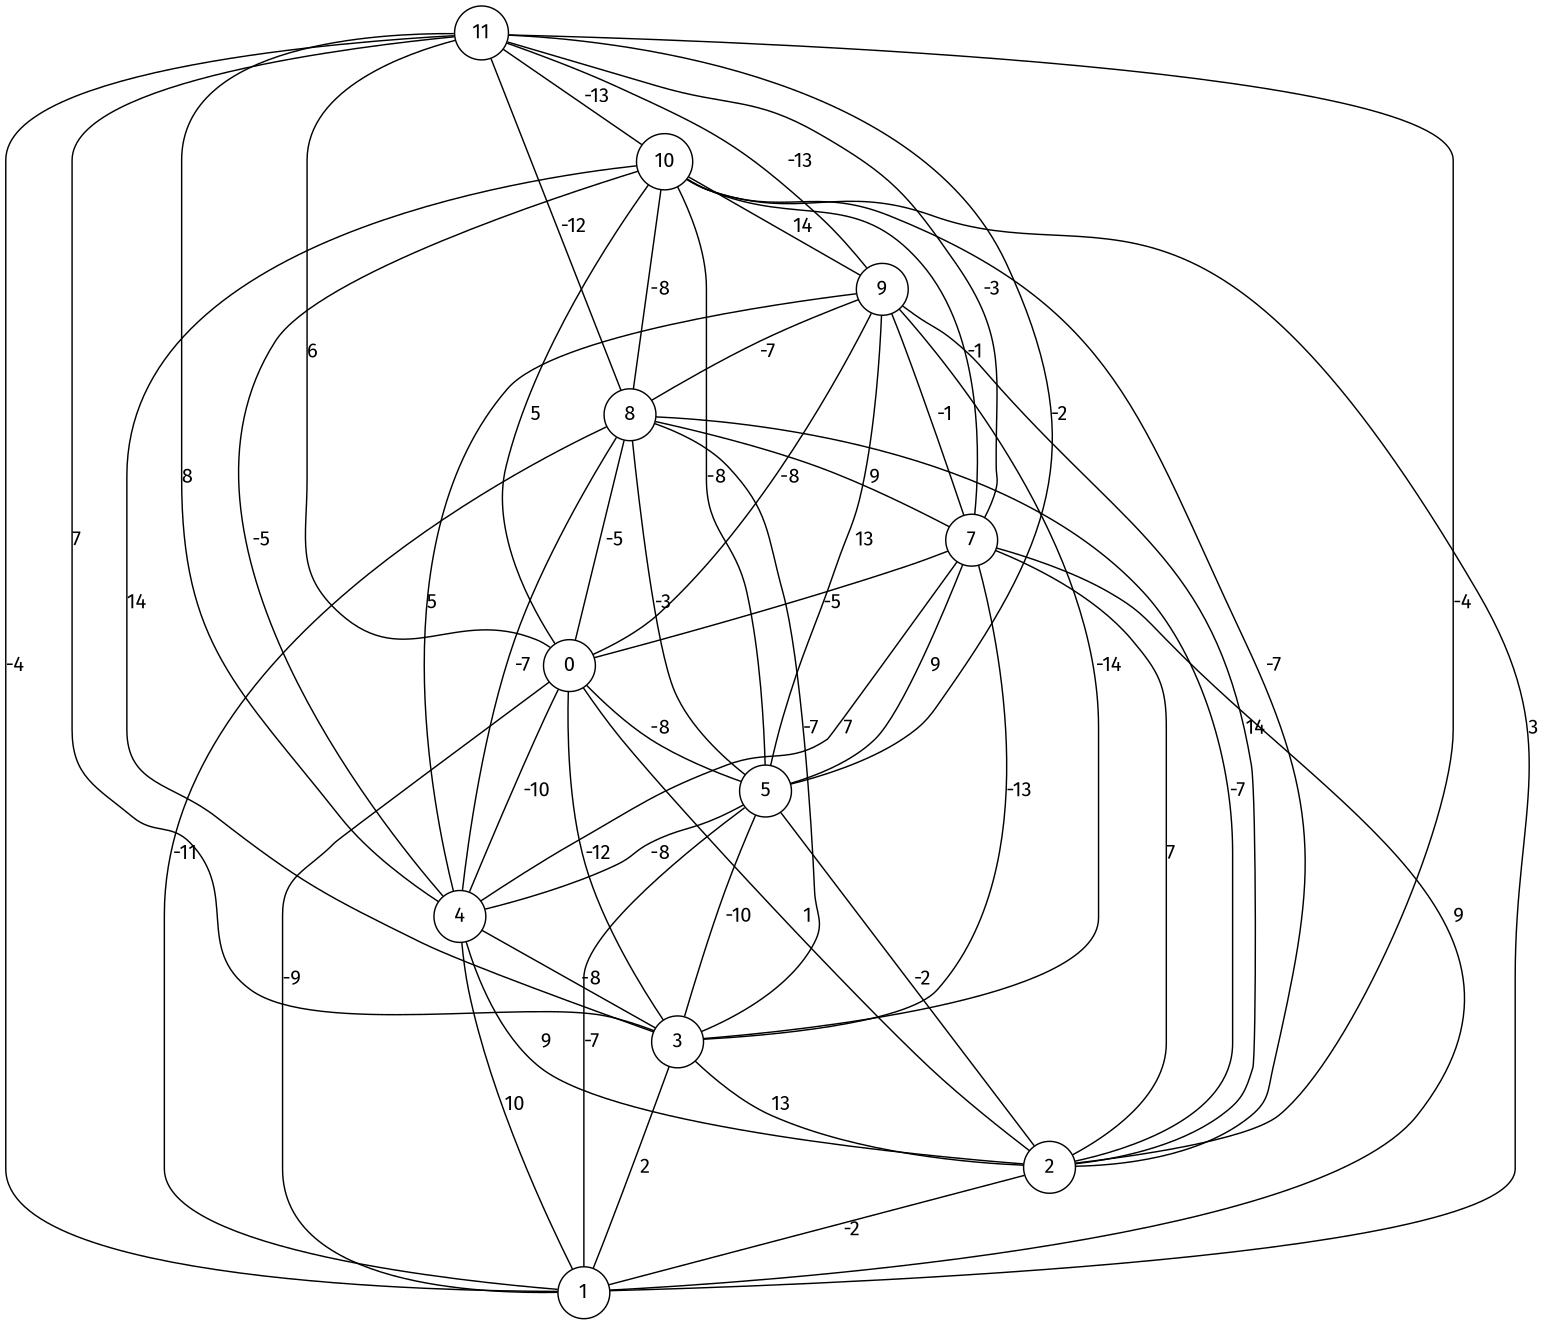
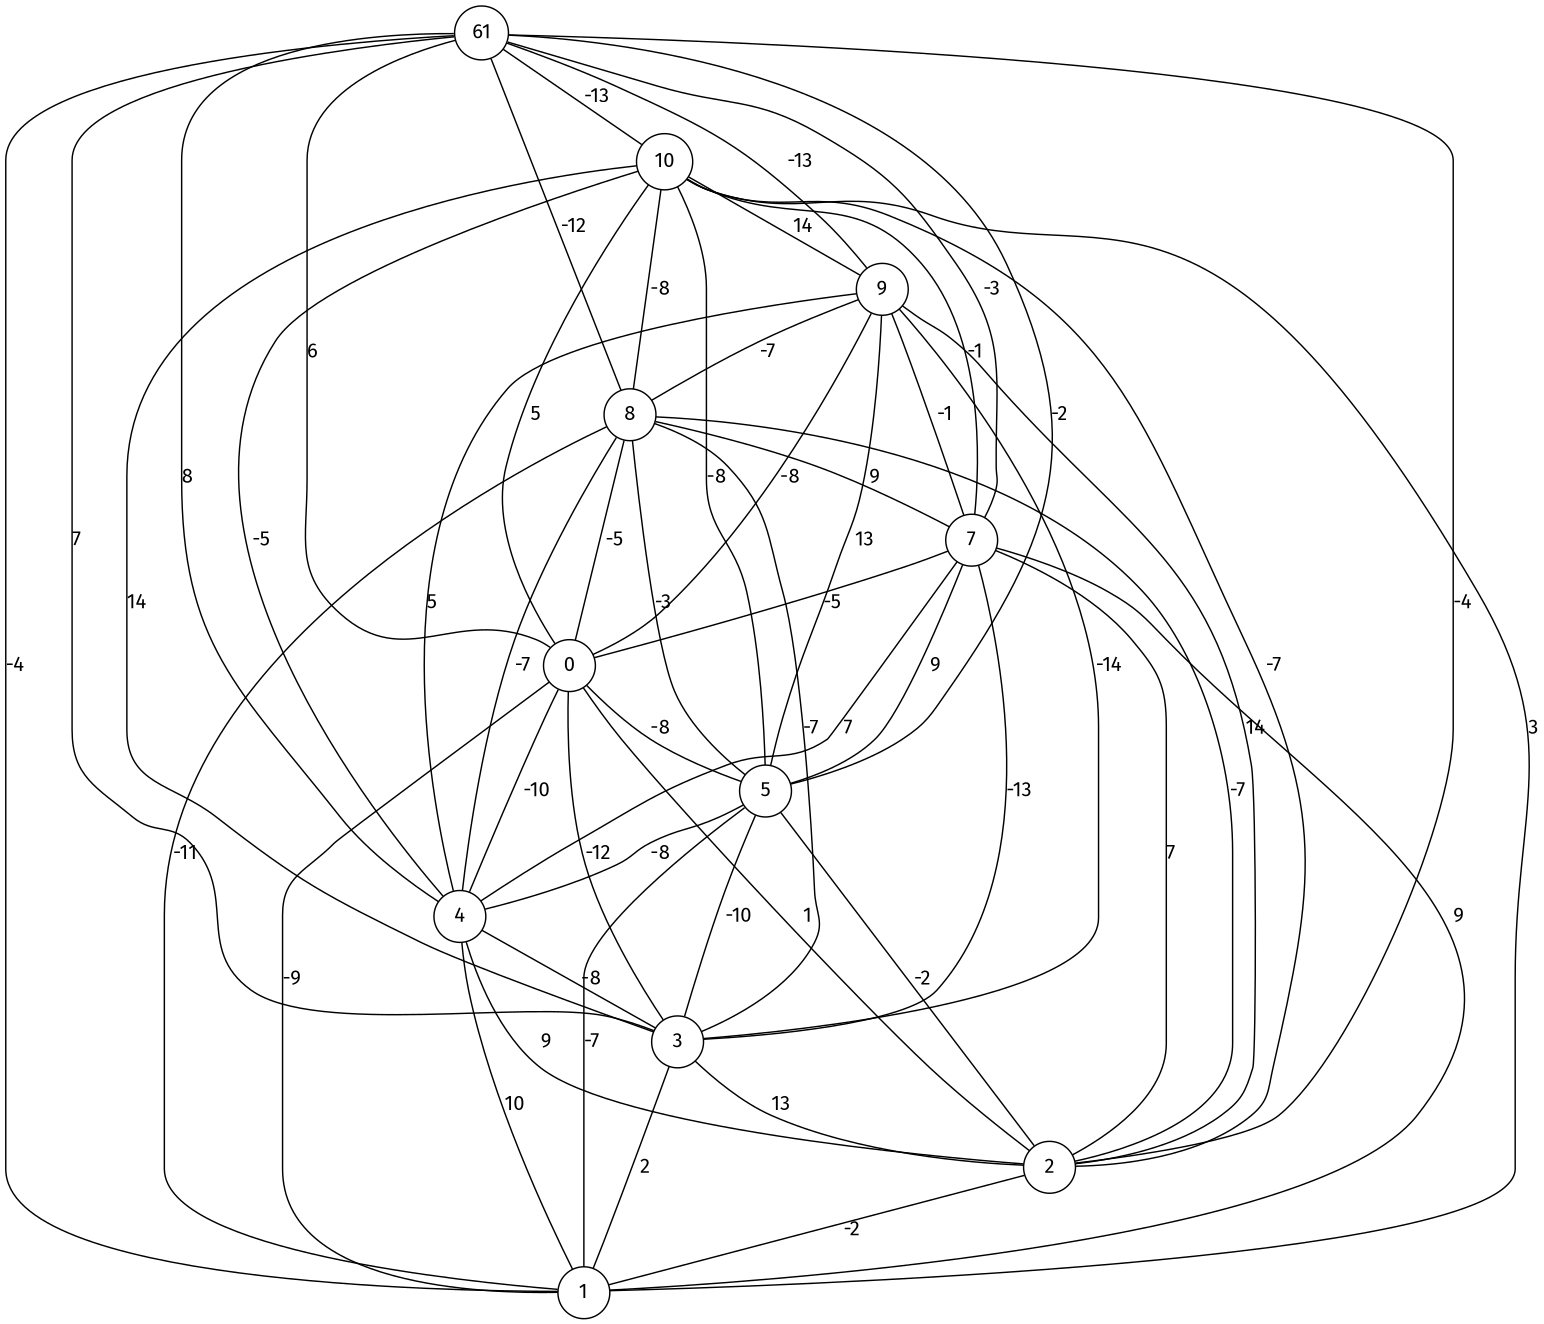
(482, 33) -> (482, 33)
